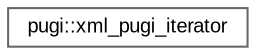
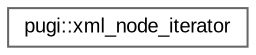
(128, 27) -> (128, 27)
